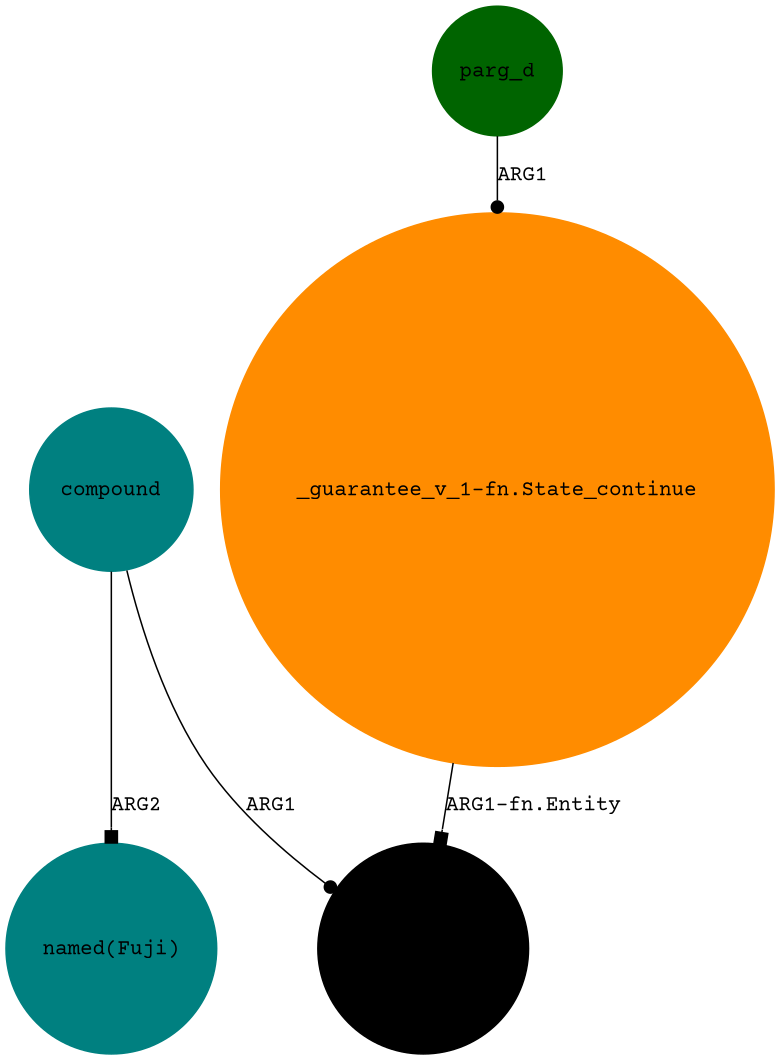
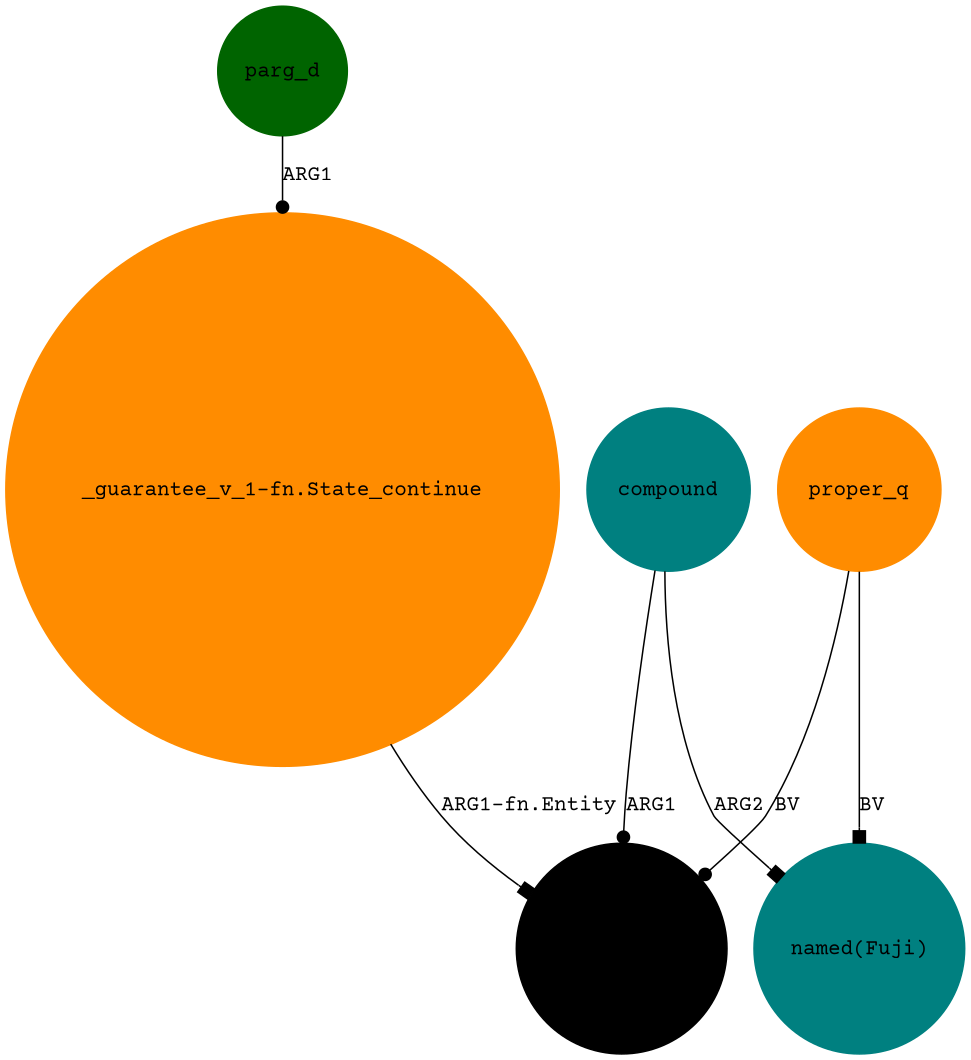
none -> (859, 490)
